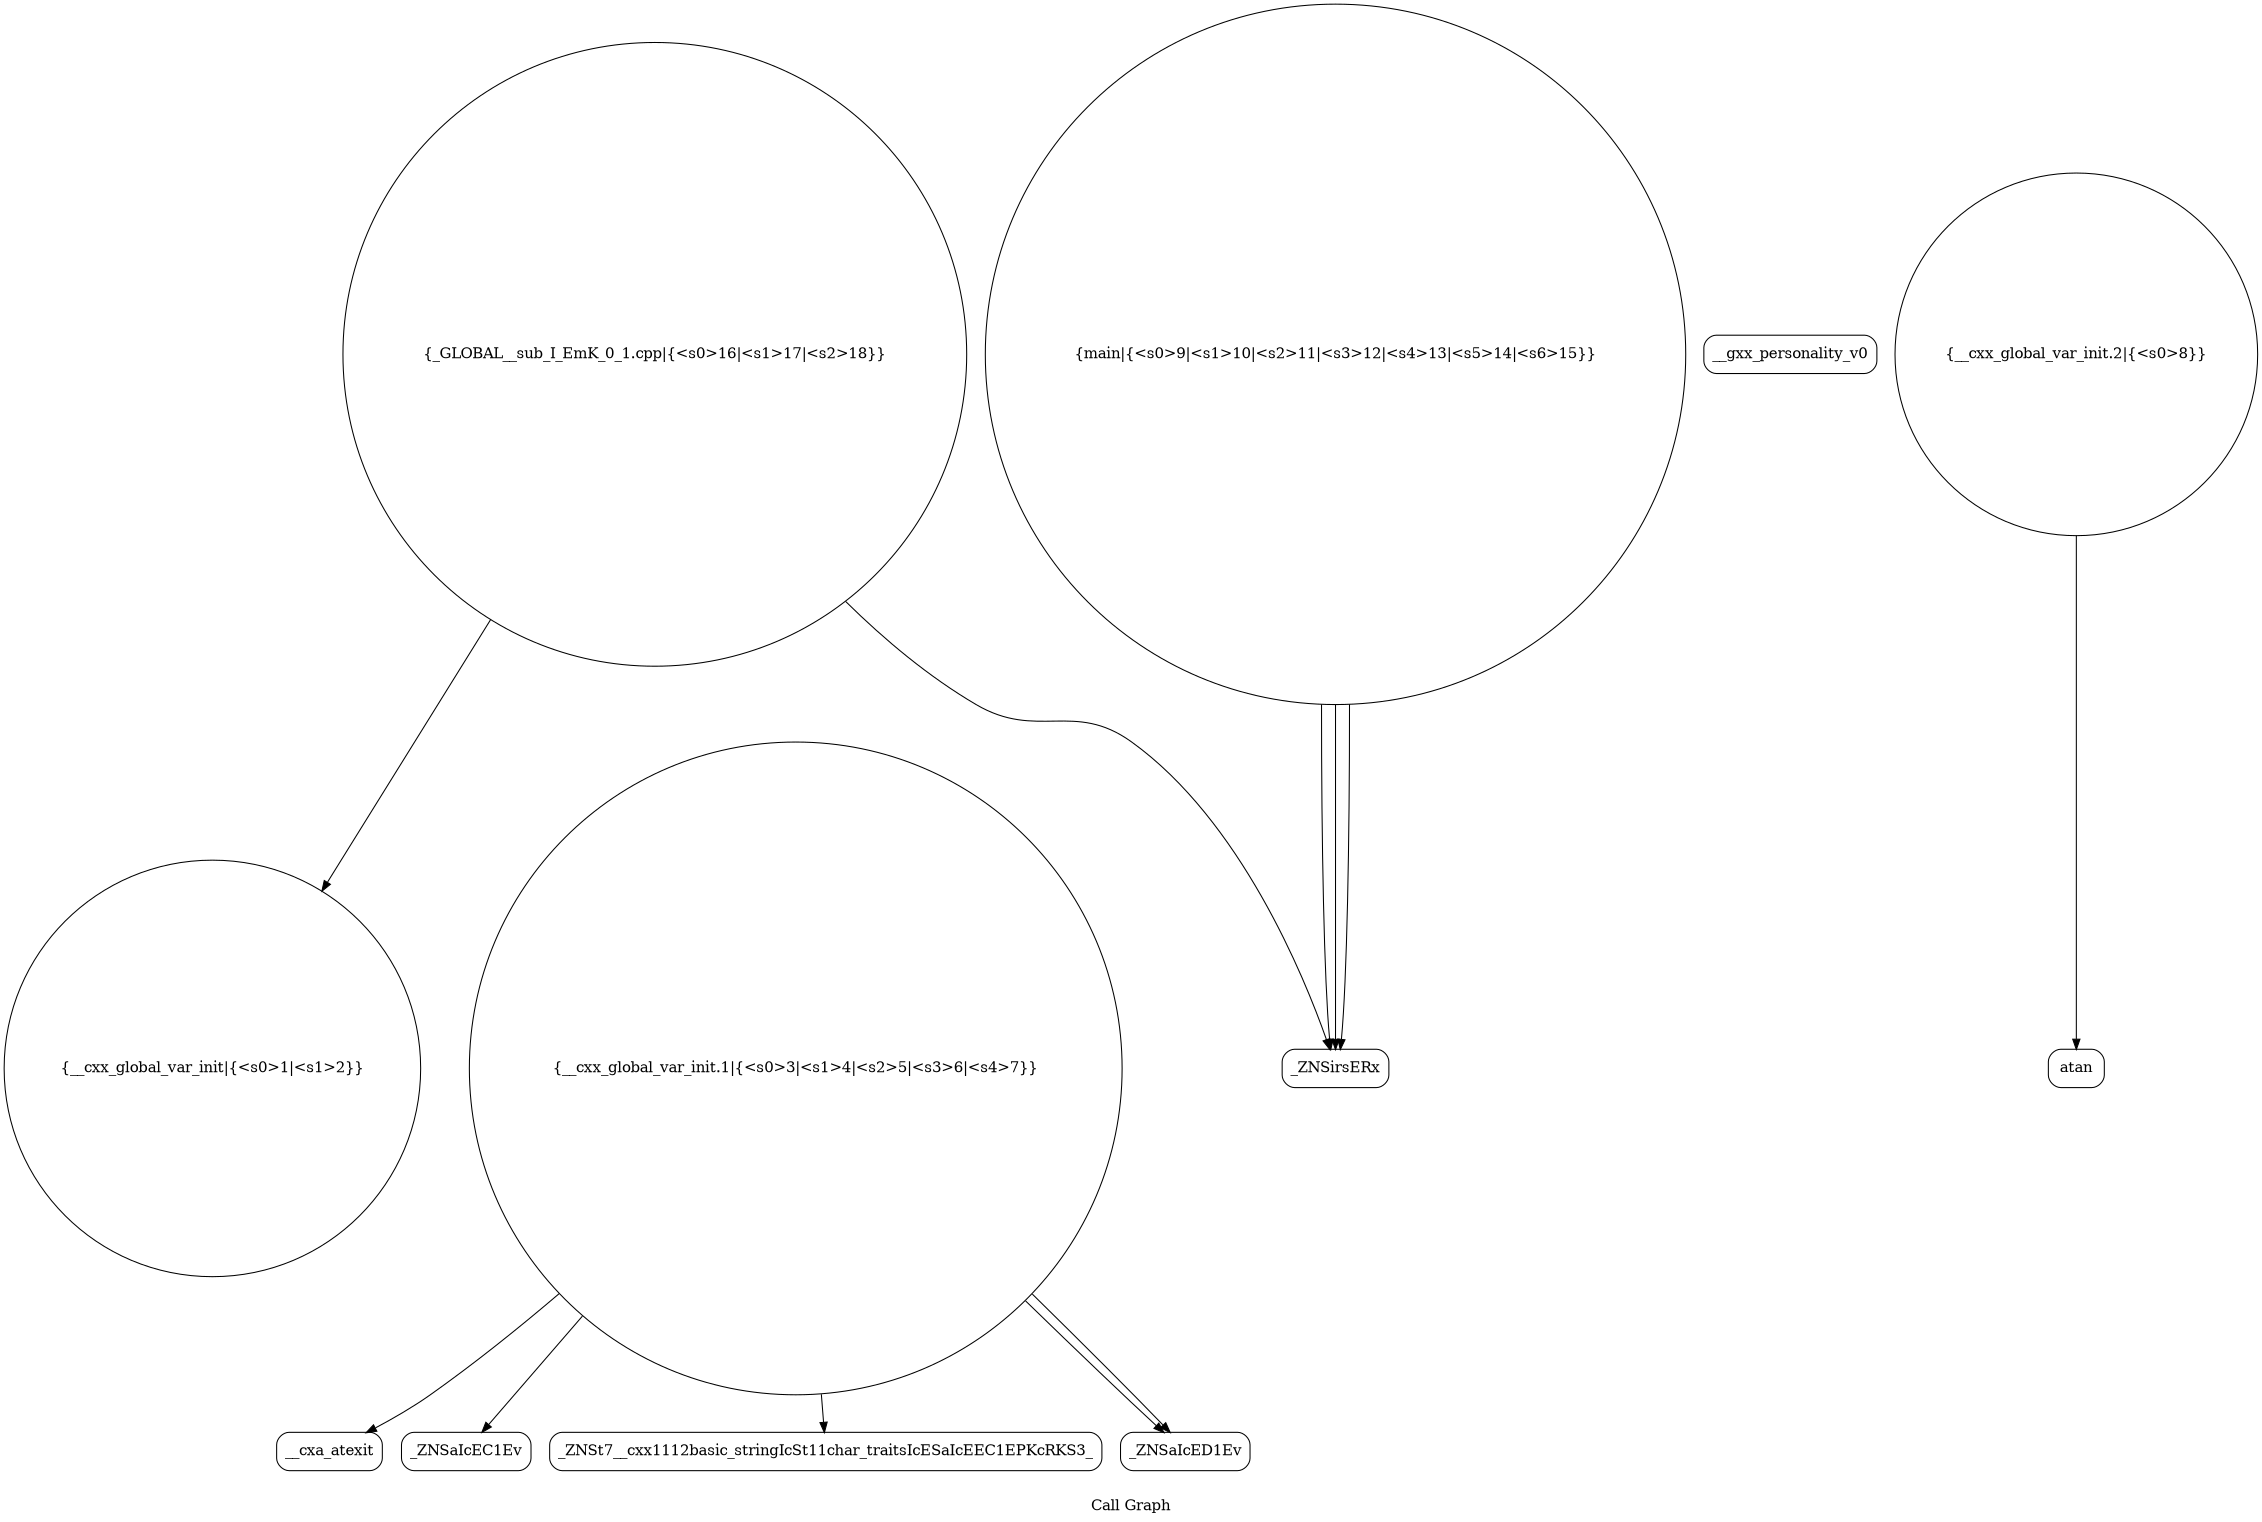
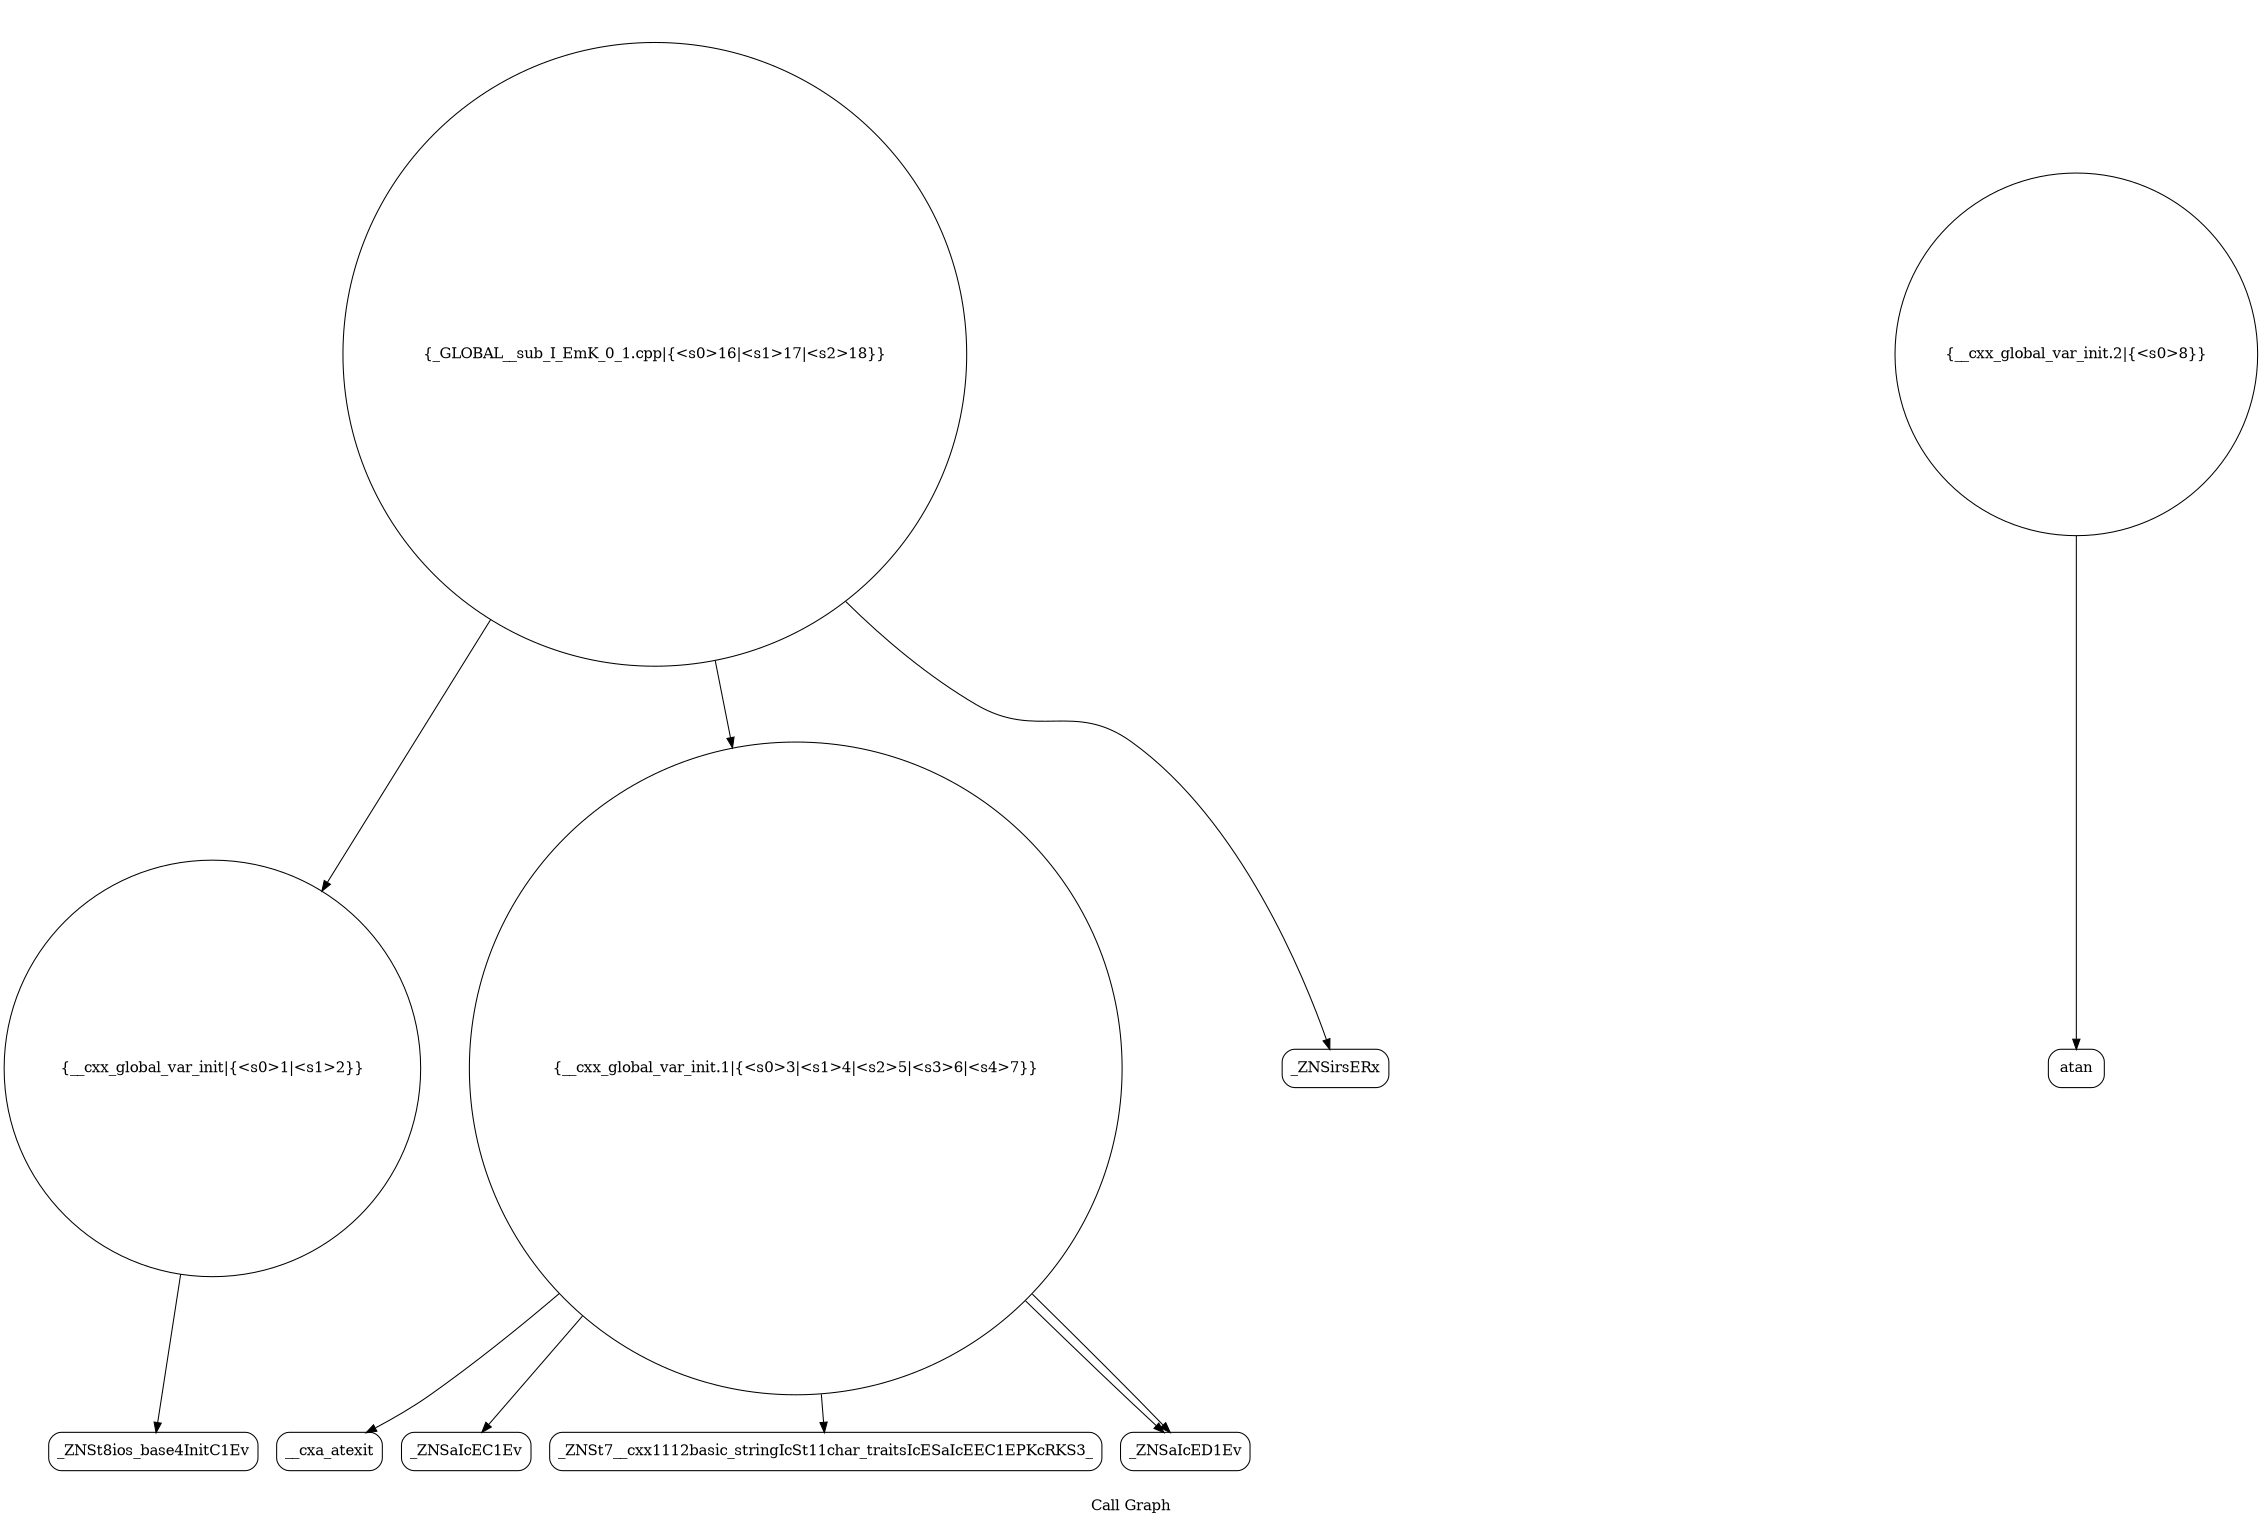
(1336, 354) -> none
(1790, 354) -> none
none -> (723, 699)
none -> (153, 1451)
